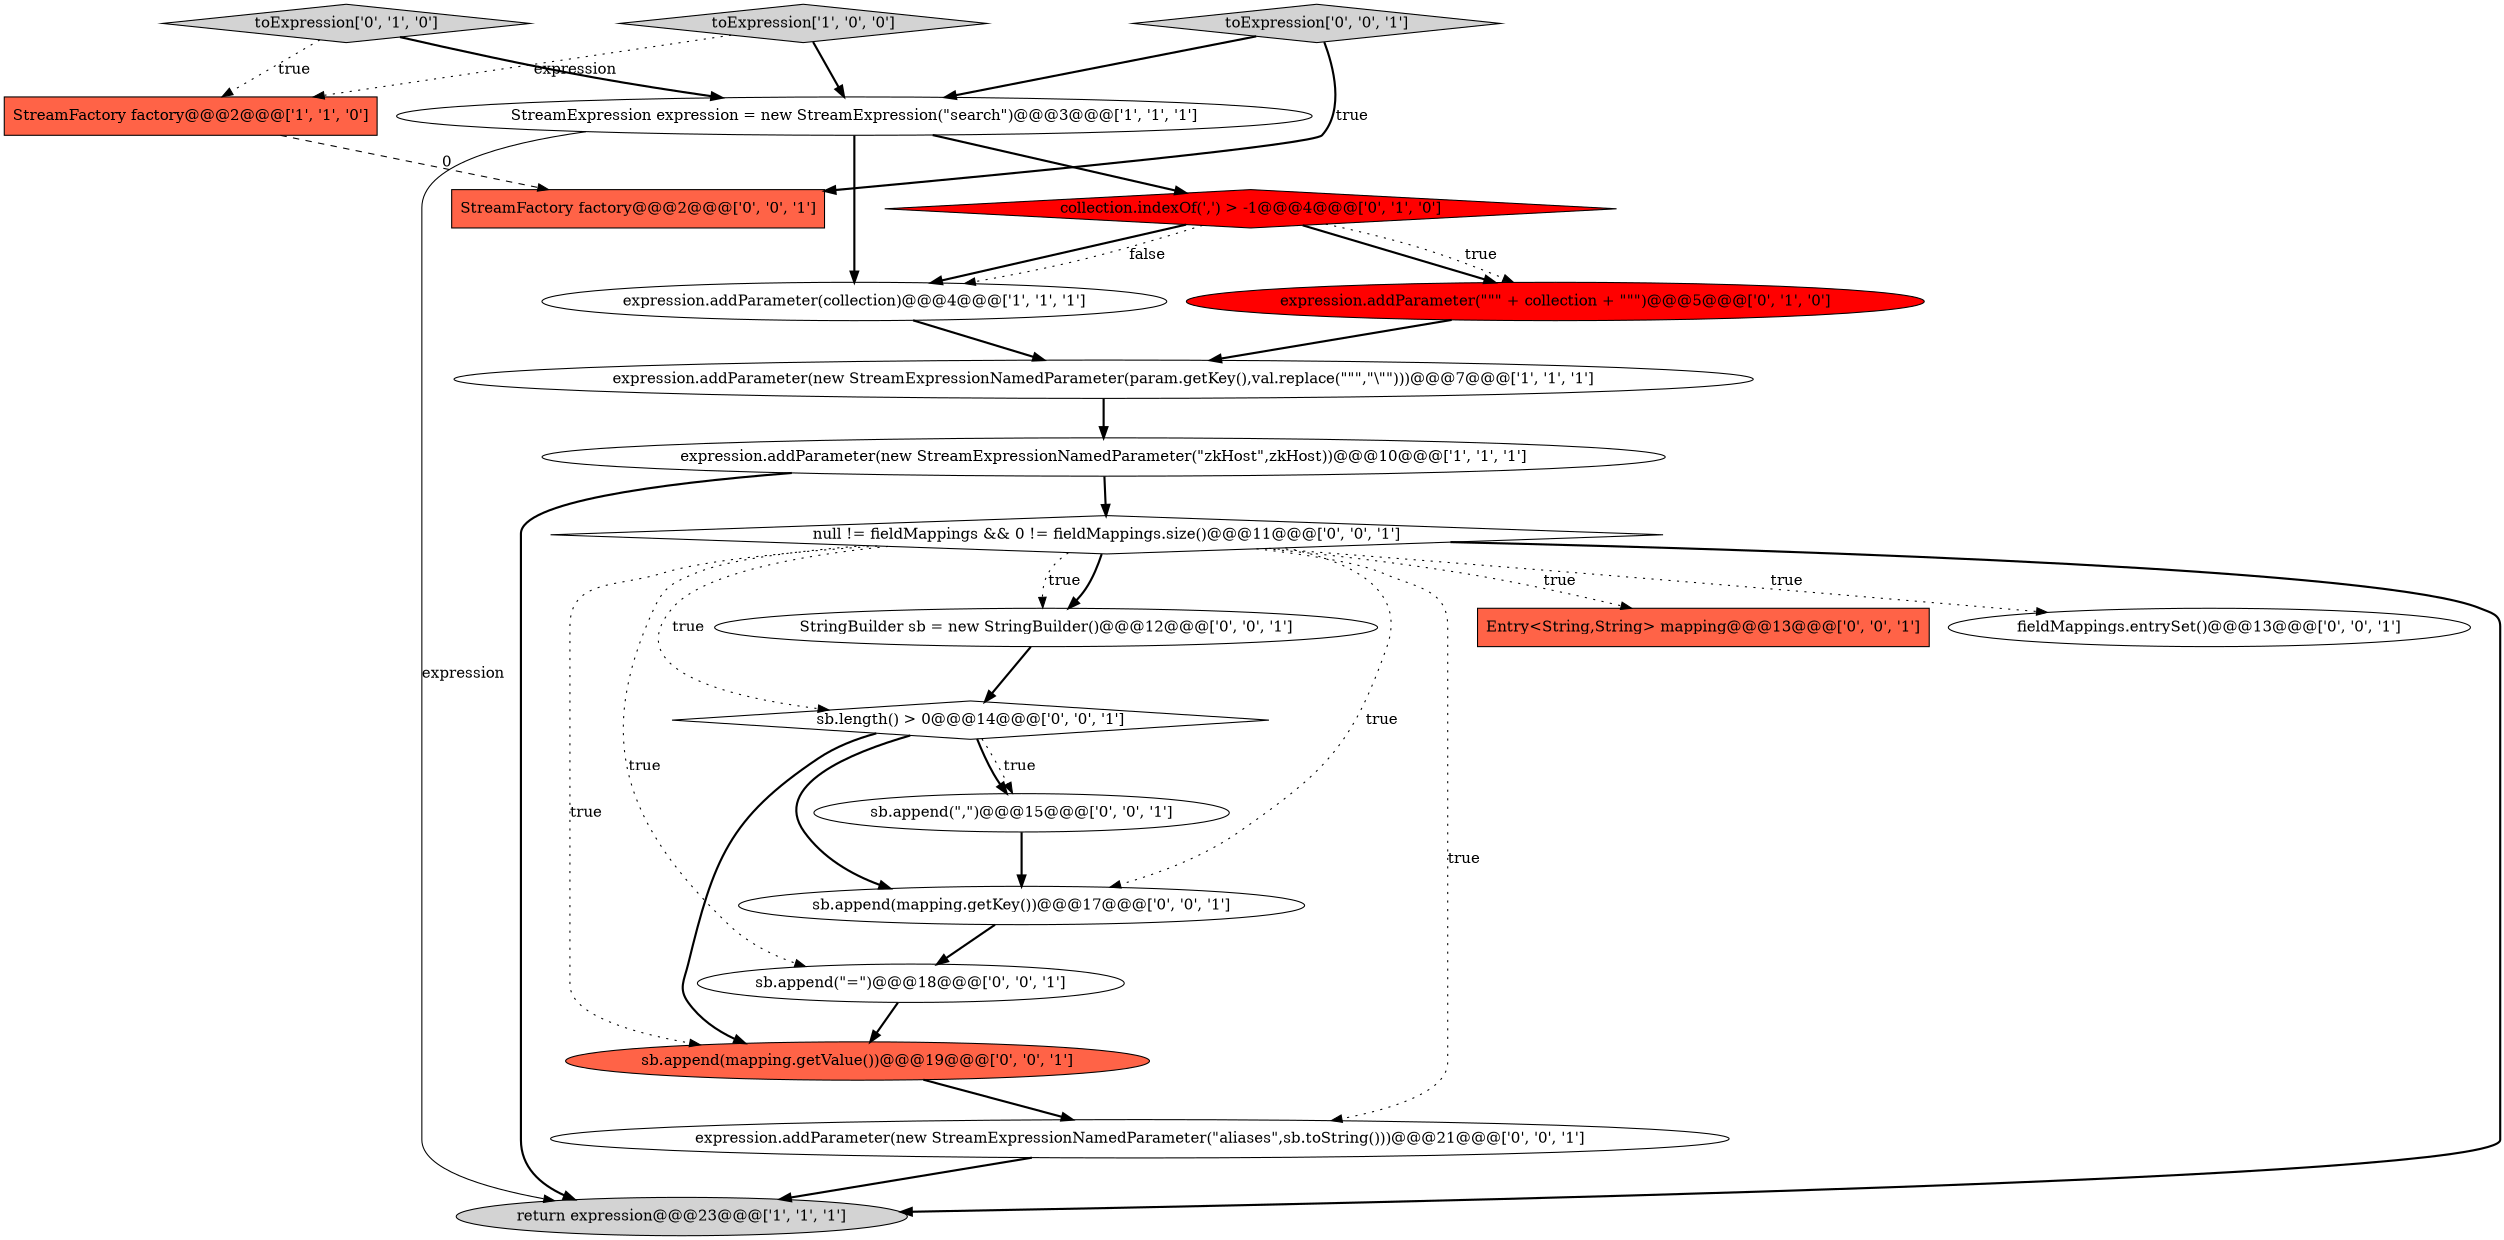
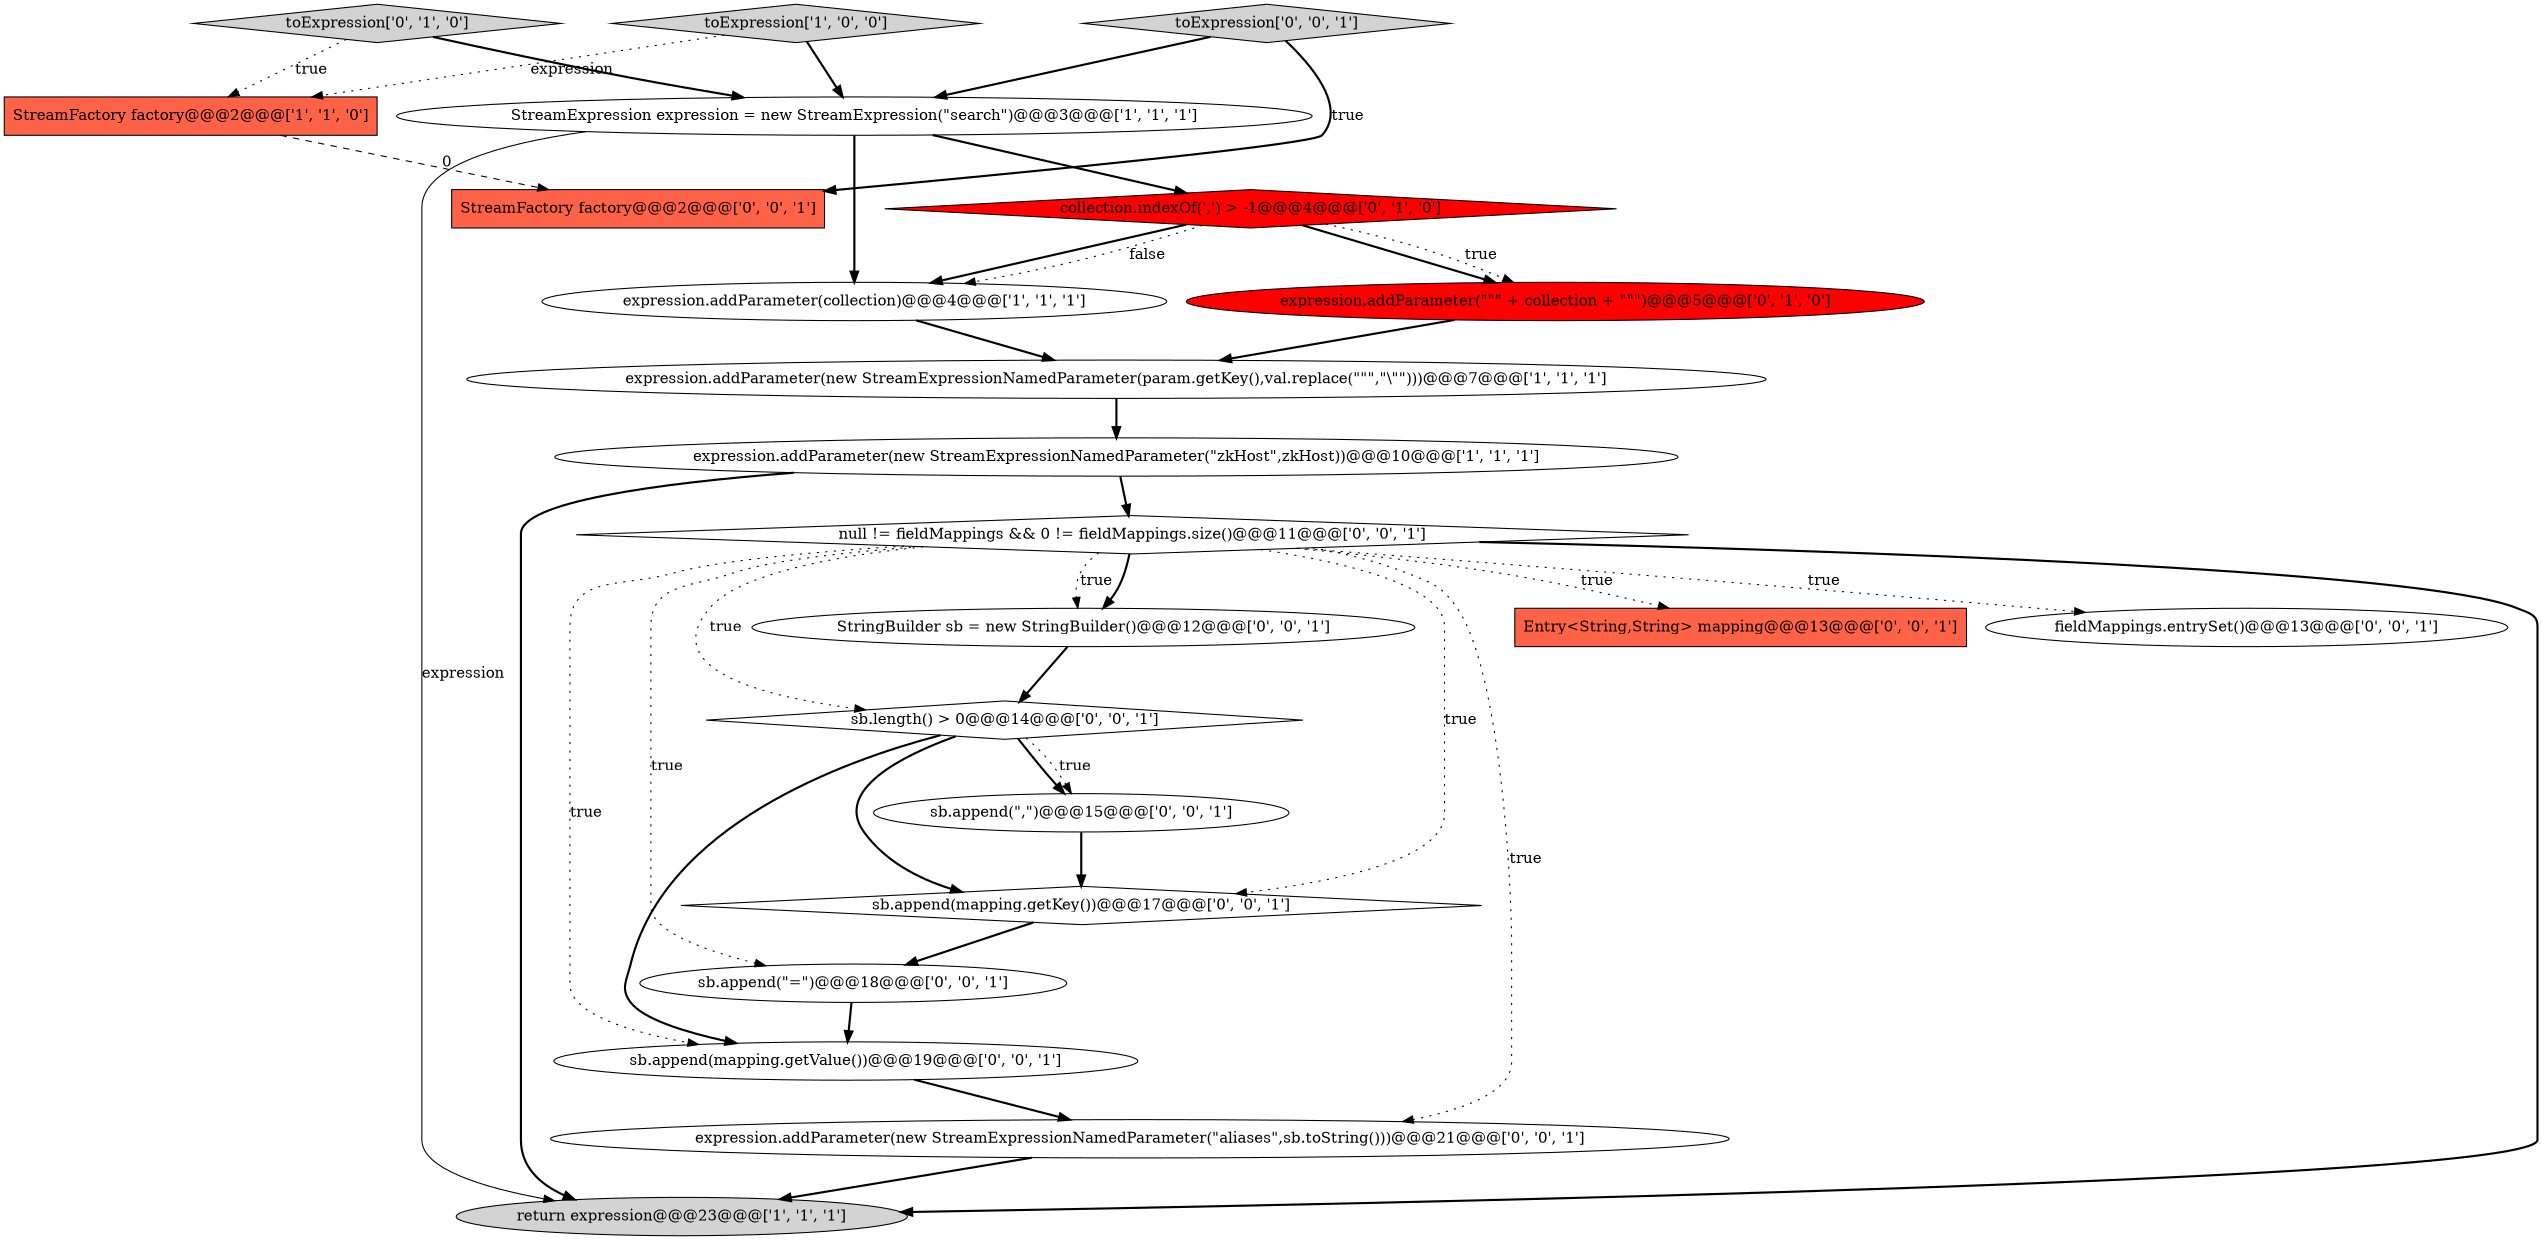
(1022, 905) -> (1081, 905)
(858, 1061) -> (846, 1061)
